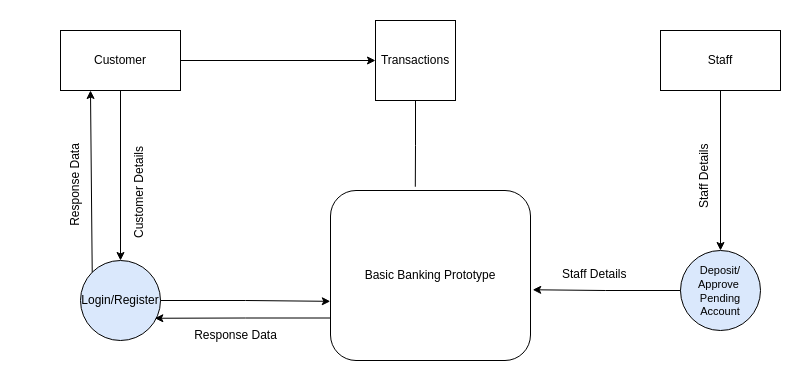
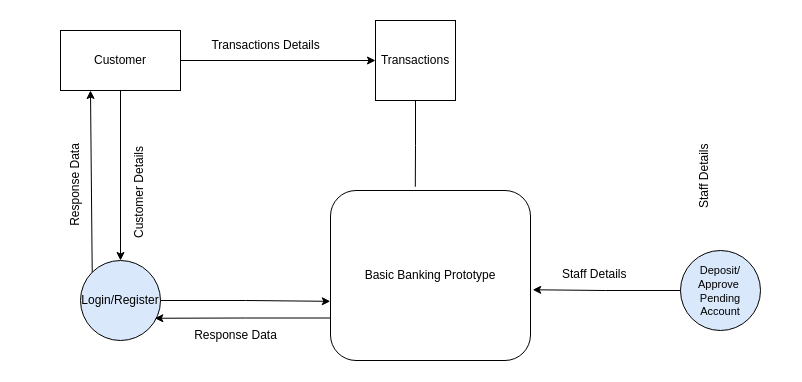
none -> (266, 46)
(721, 61) -> none
(721, 167) -> none
